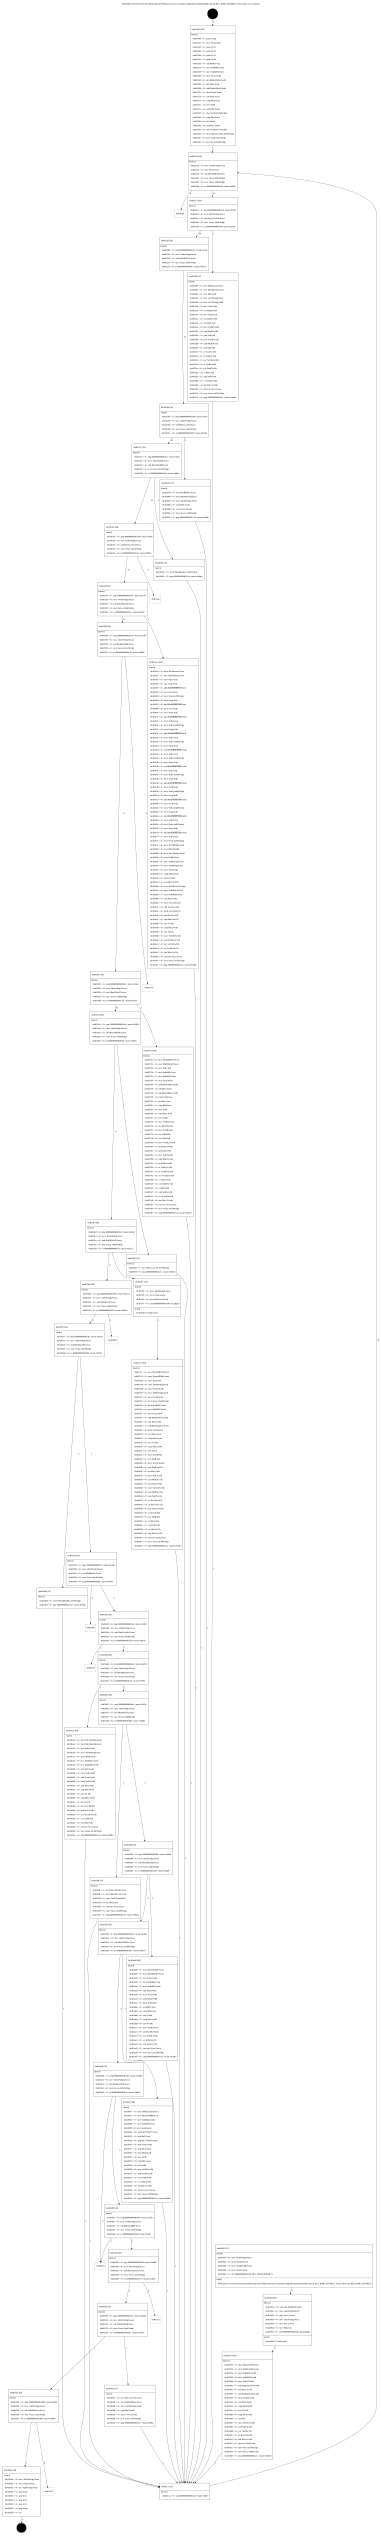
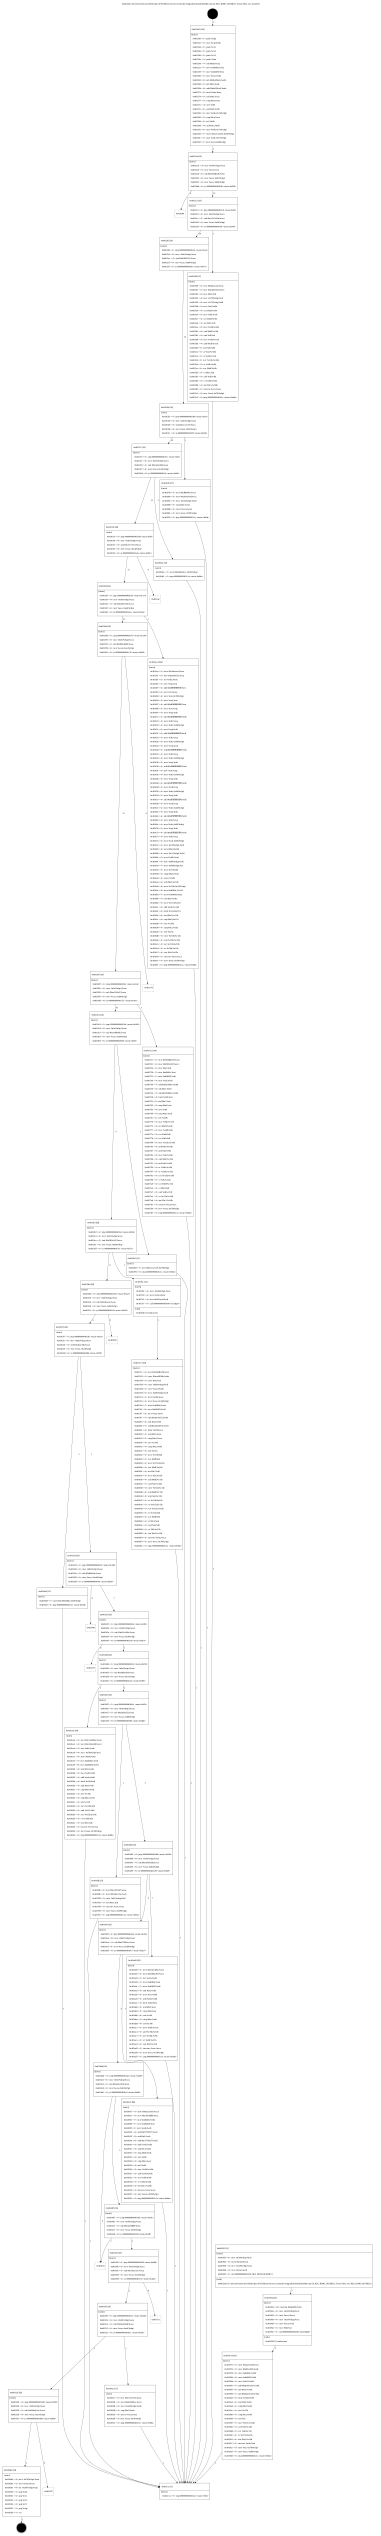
(376, 1330) -> none
